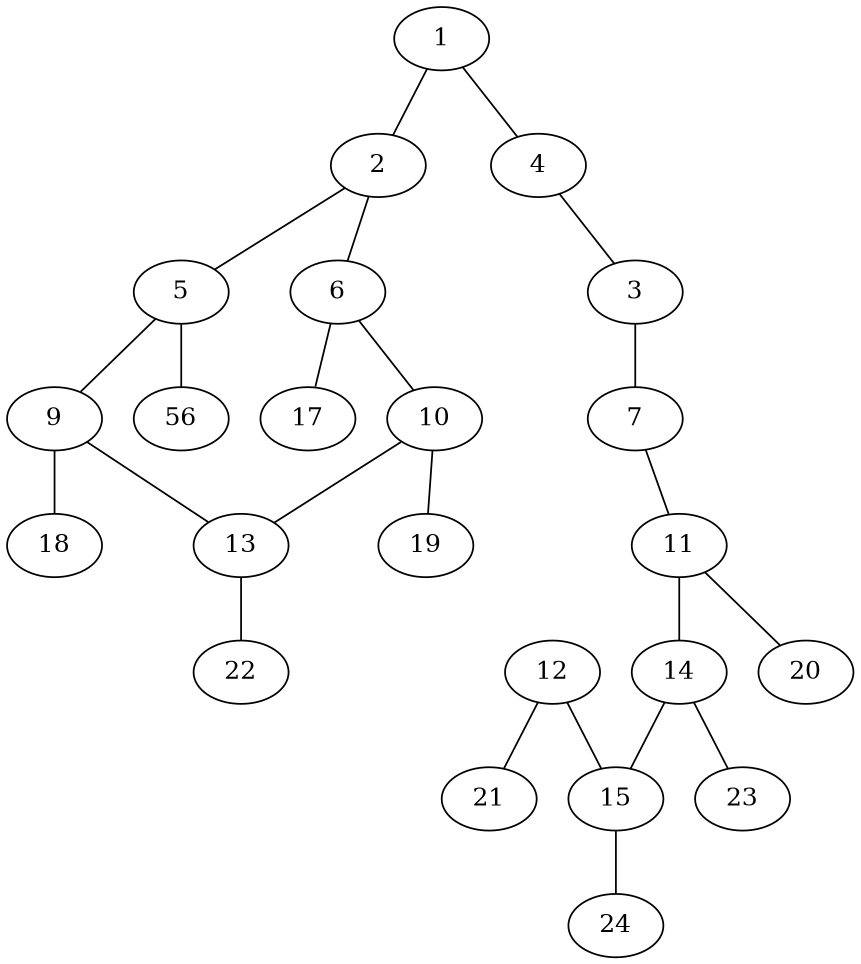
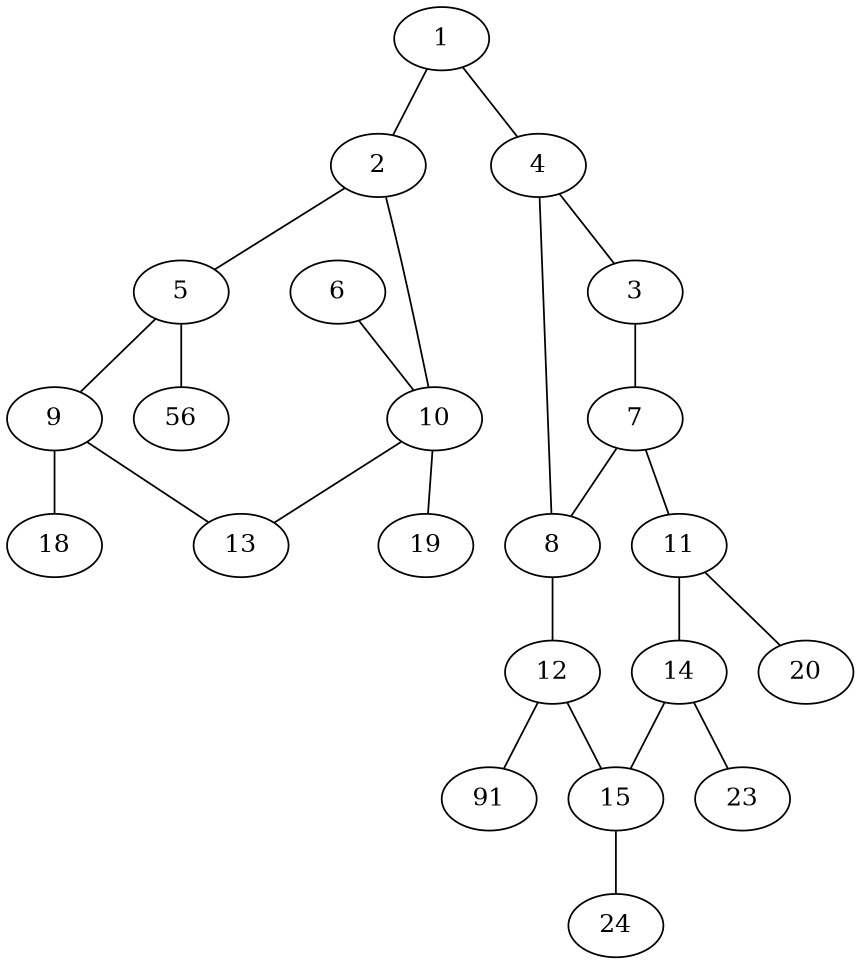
(358, 229) -> (408, 292)
(308, 419) -> none
none -> (553, 546)
(241, 672) -> none
(489, 799) -> (489, 799)
